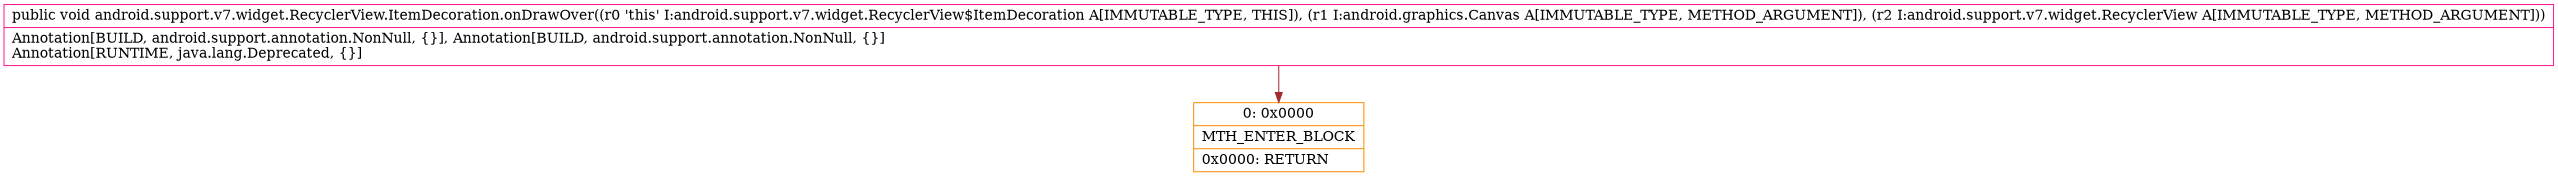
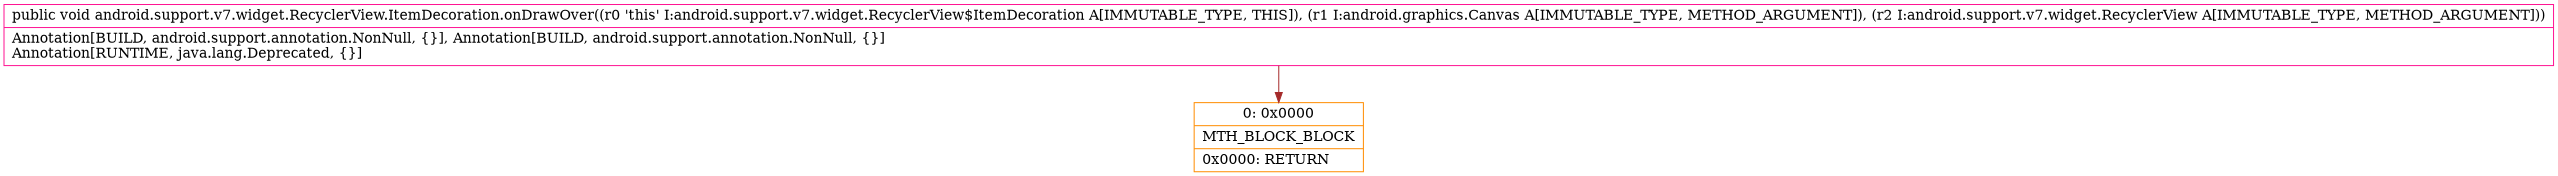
(1279, 137) -> (1279, 137)
